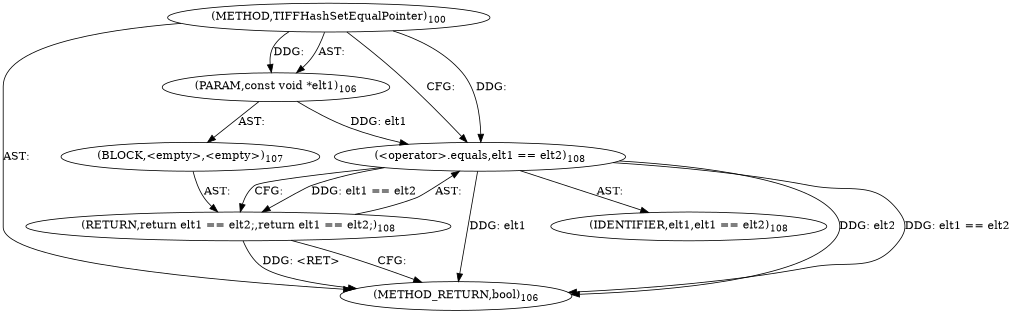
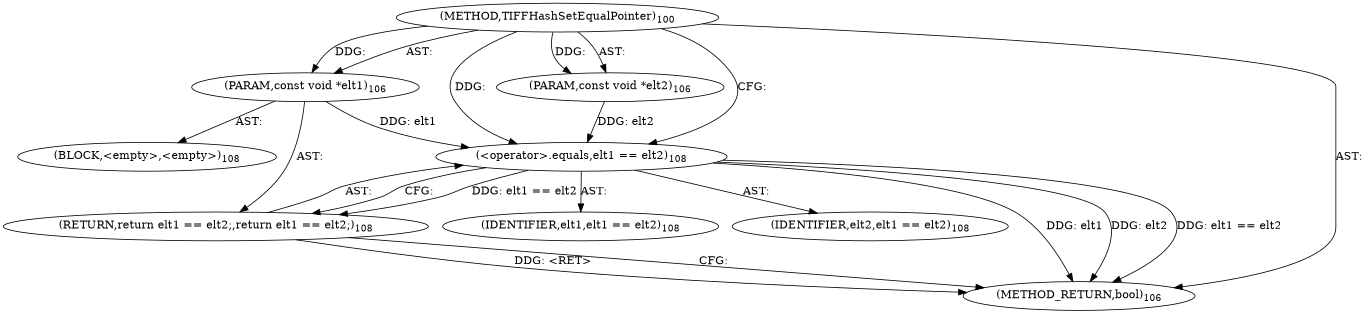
none -> (610, 87)
(274, 156) -> (231, 156)
(200, 190) -> (289, 162)
none -> (870, 226)
